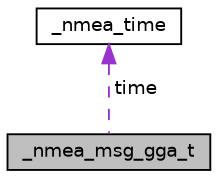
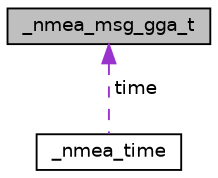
(109, 99) -> (109, 99)
